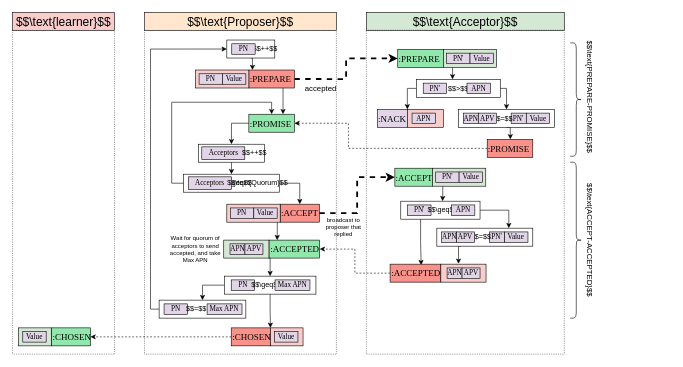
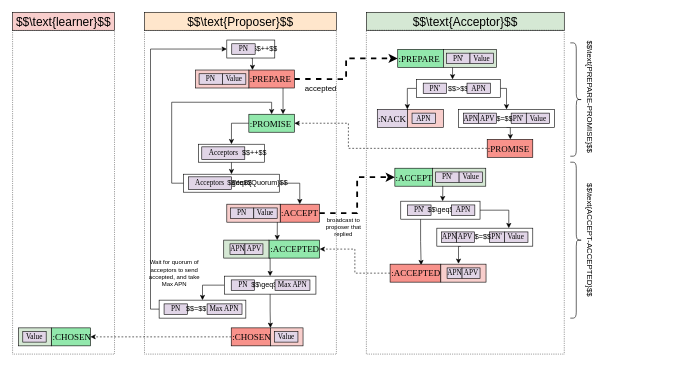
(195, 249) -> (174, 273)
